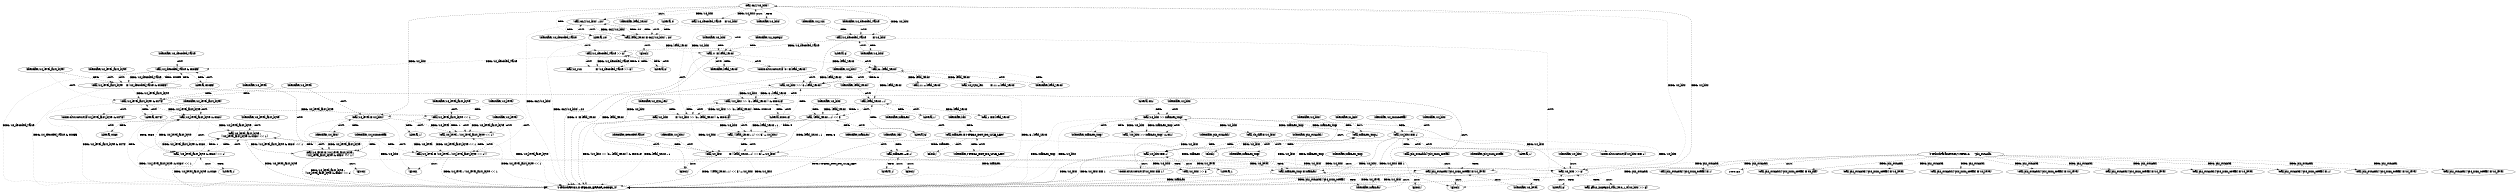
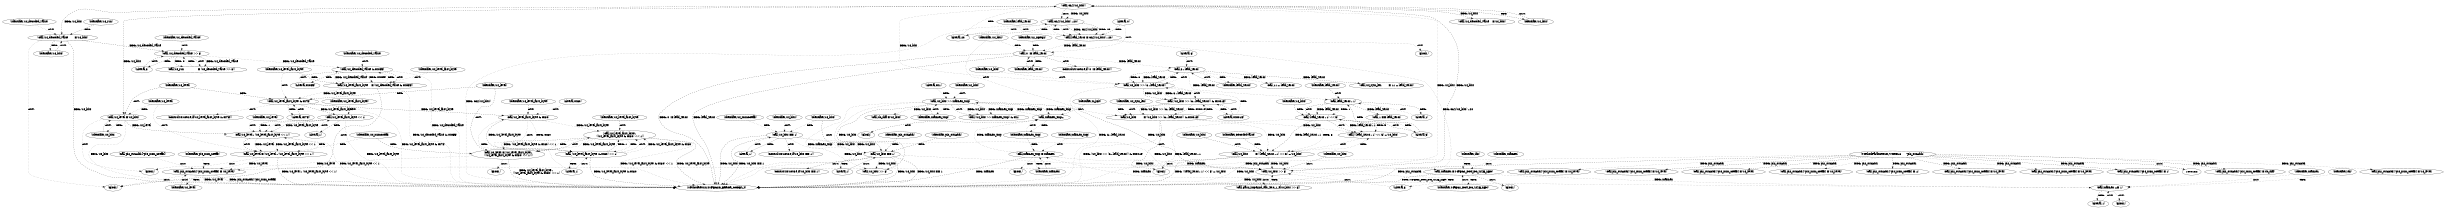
(627, 11) -> (1005, 13)
(145, 121) -> none
(1135, 144) -> (1263, 168)
